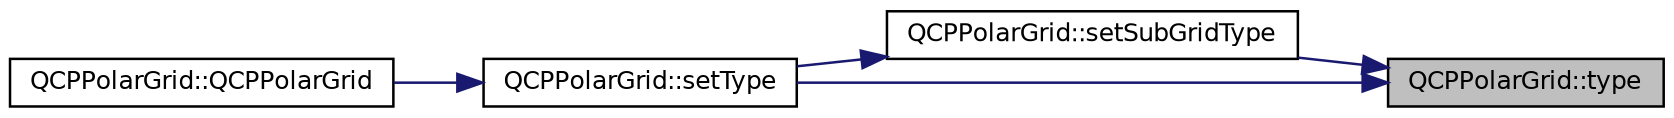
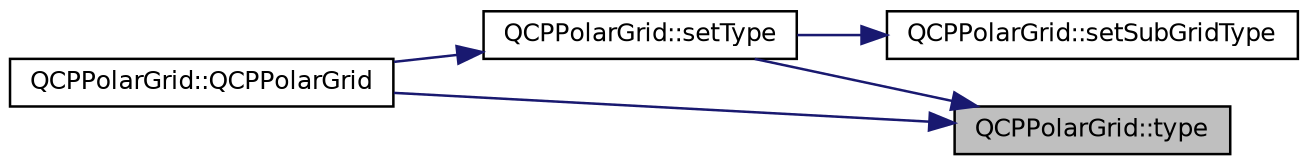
(1331, 61) -> (661, 107)
